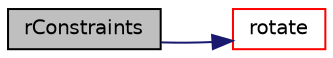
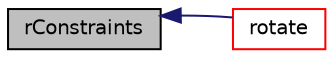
(187, 43) -> (207, 16)
